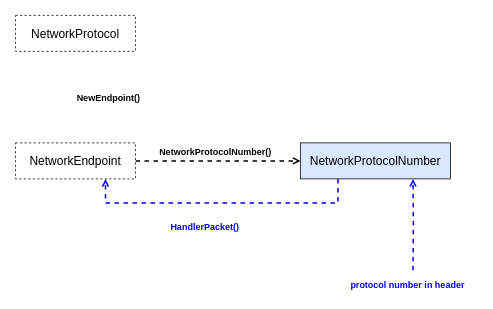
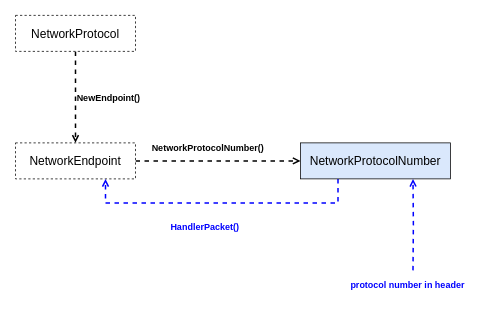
none -> (75, 95)
(218, 152) -> (210, 148)
